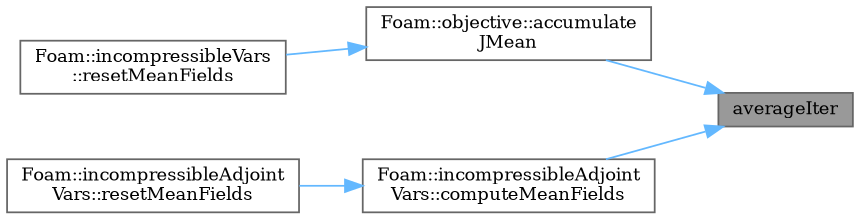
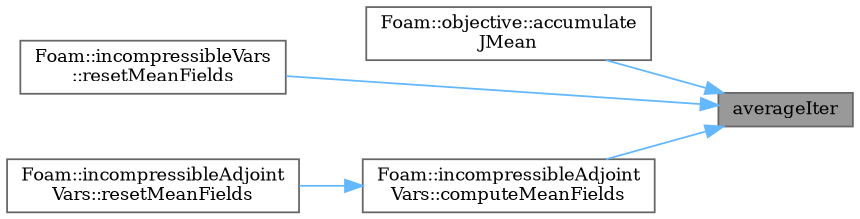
(317, 52) -> (493, 90)
